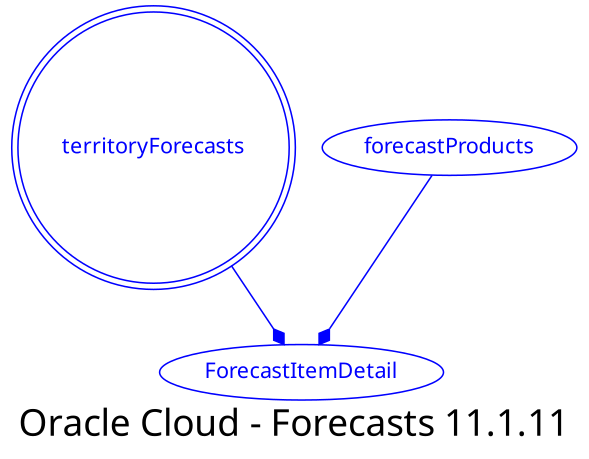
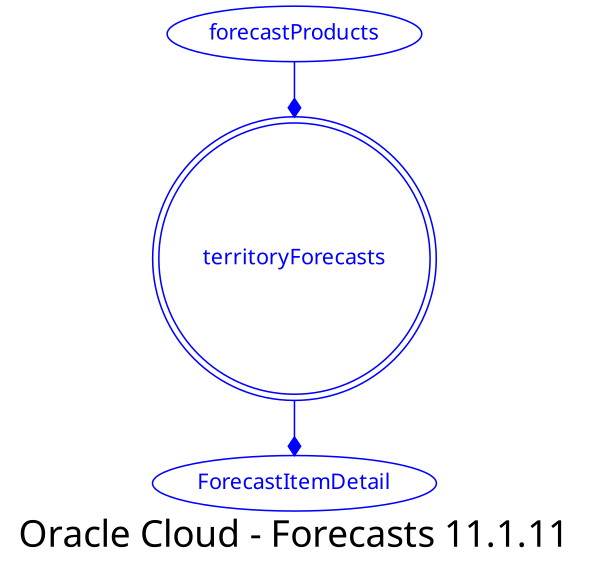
(381, 252) -> (294, 80)
